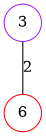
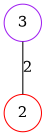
(23, 113) -> (23, 113)
